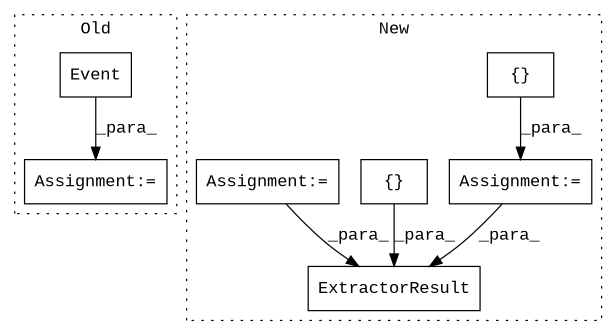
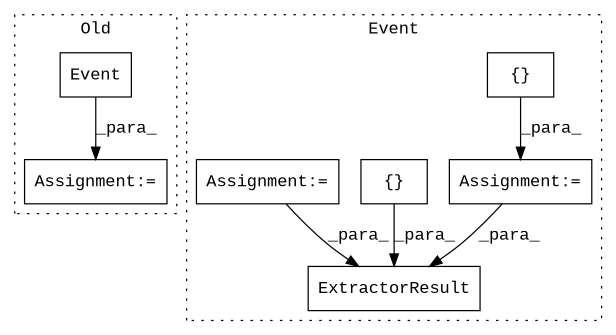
(394, 29) -> (394, 29)
